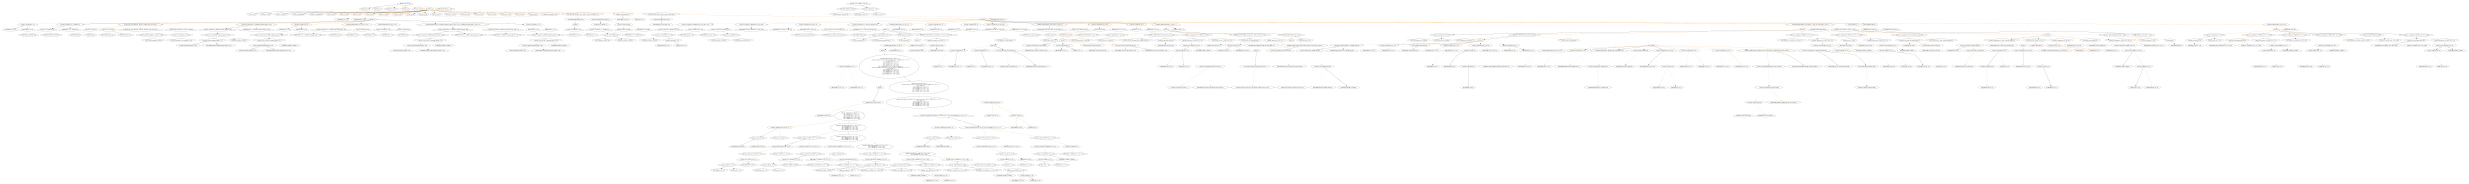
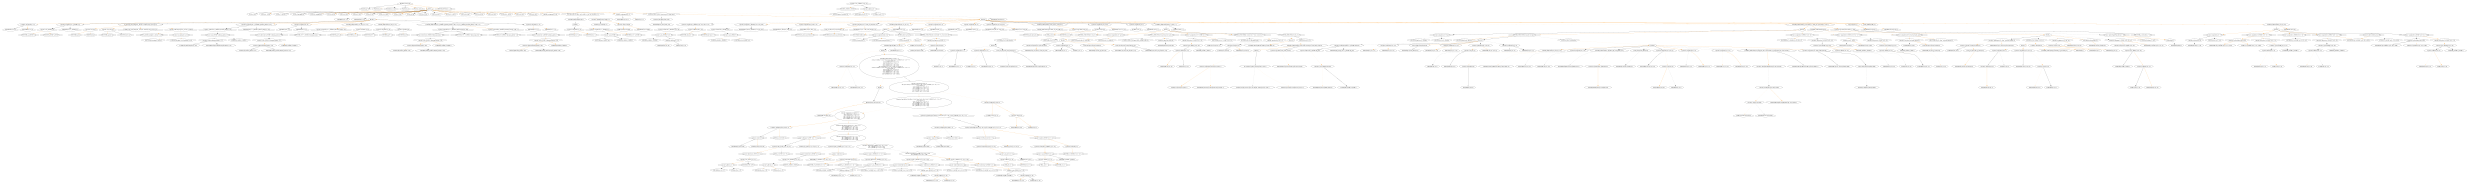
none -> (2327, 40)
